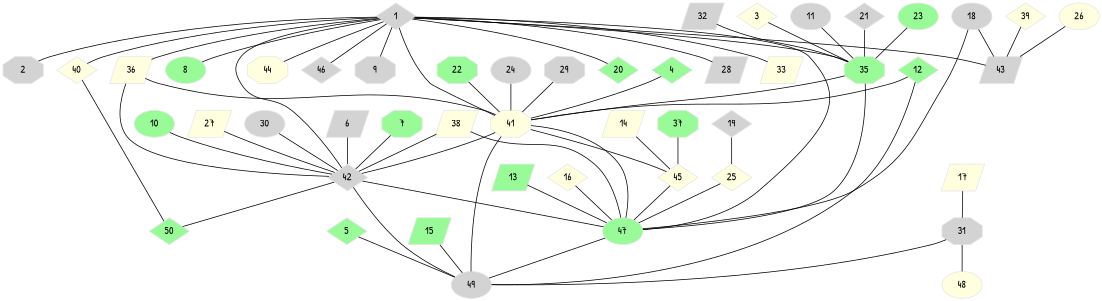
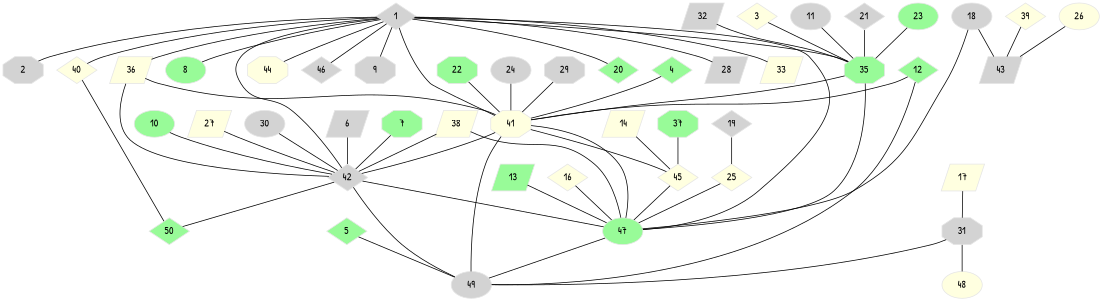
(829, 45) -> none
(430, 231) -> none
